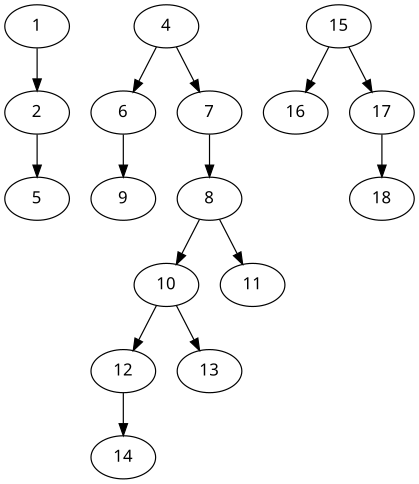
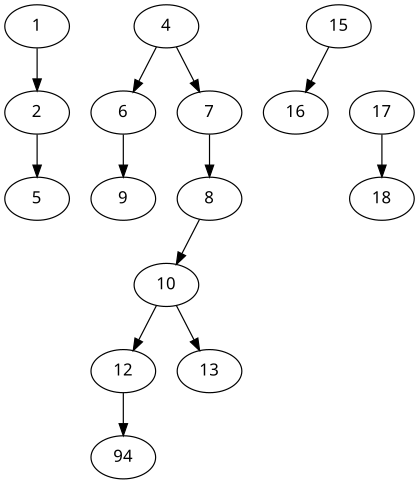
(358, 64) -> none
(253, 285) -> none
(123, 457) -> (123, 457)
